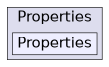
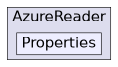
(55, 18) -> (59, 18)
